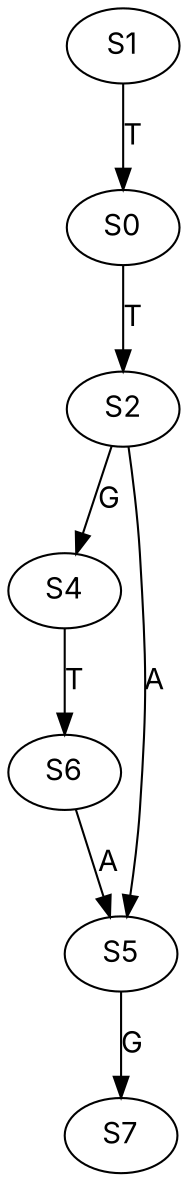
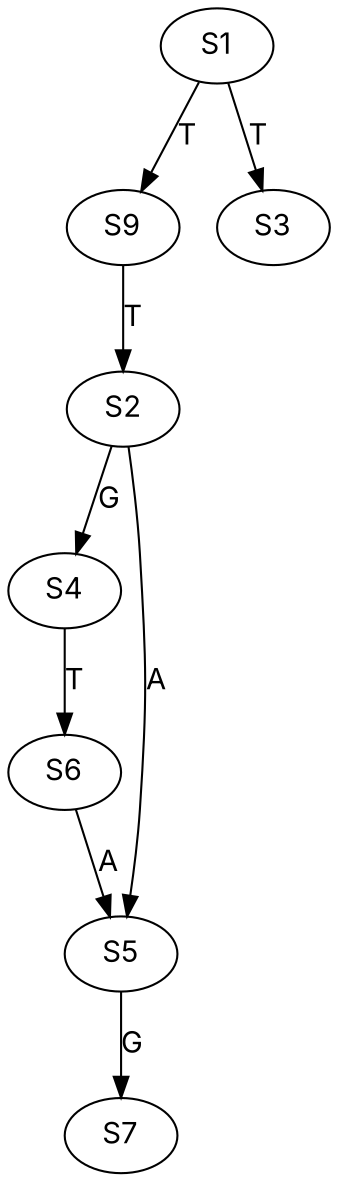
(123, 228) -> (123, 228)
none -> (273, 228)
